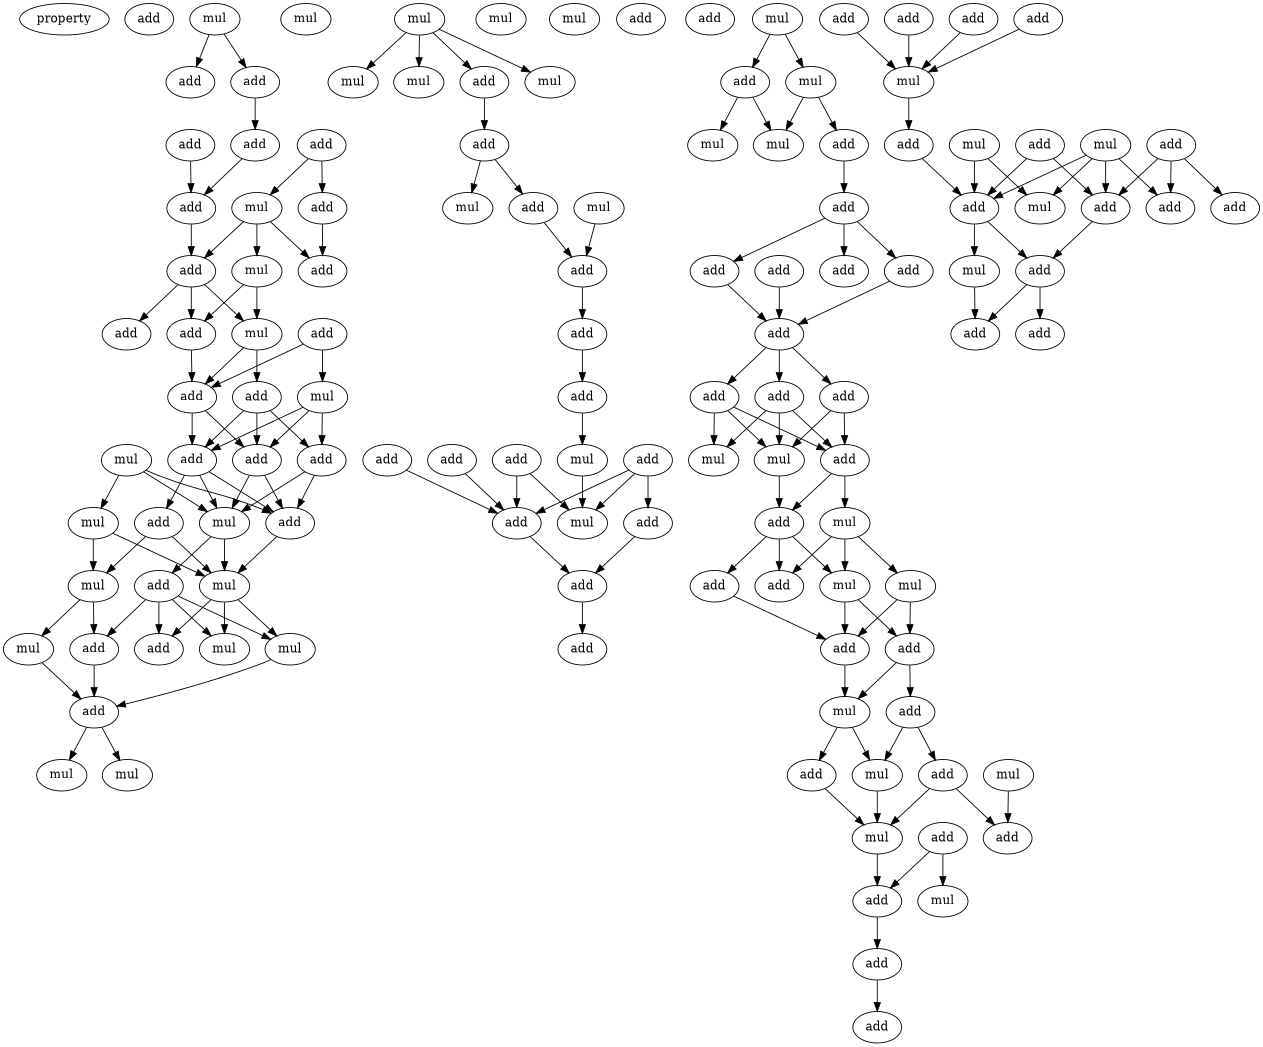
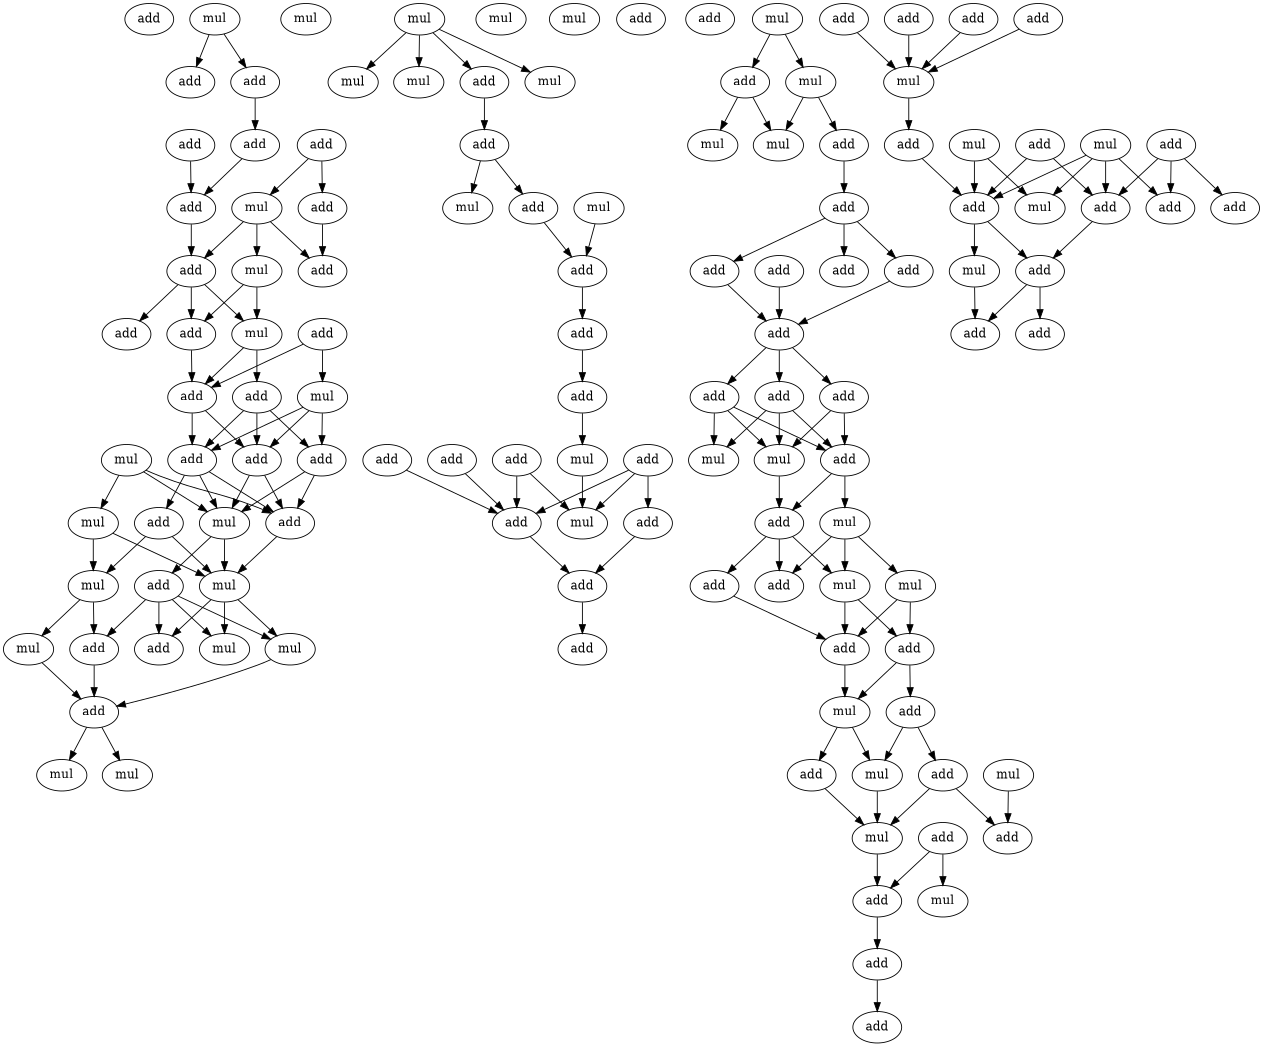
(64, 19) -> none
